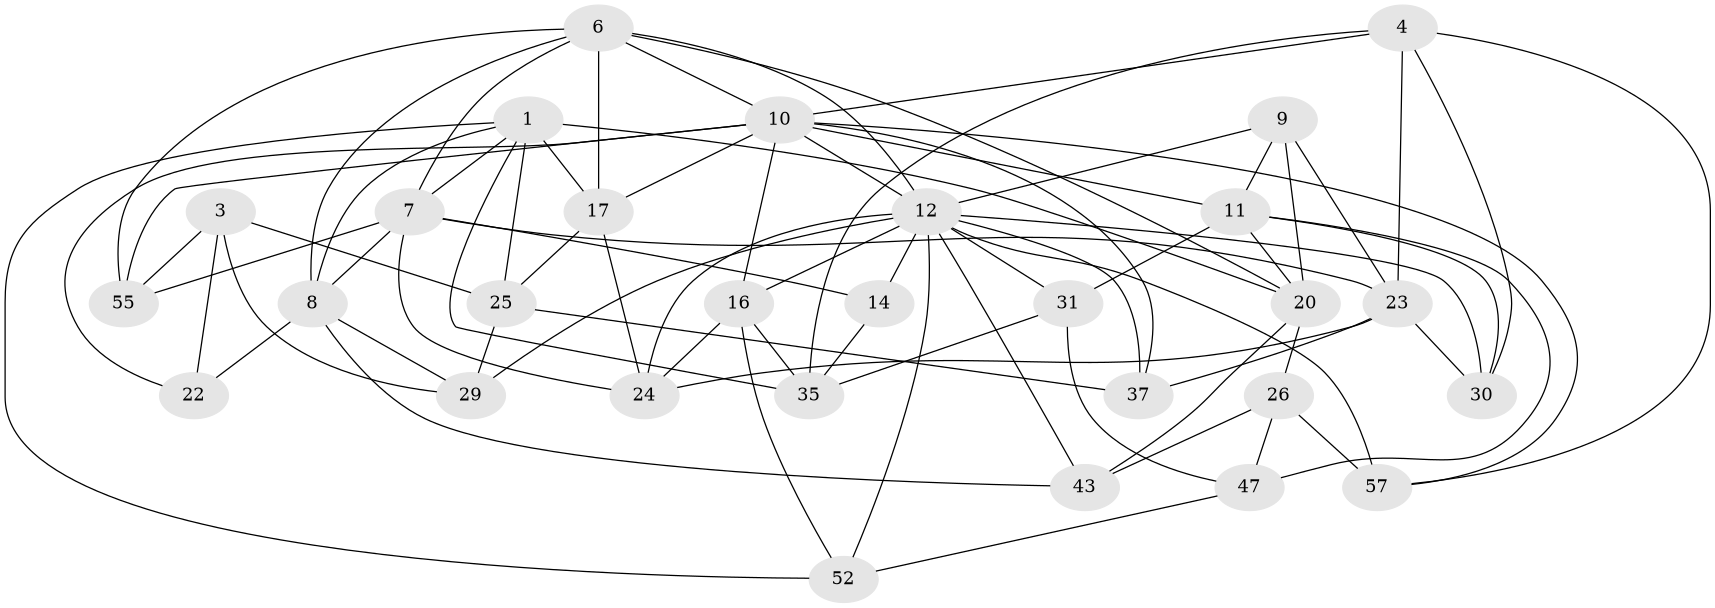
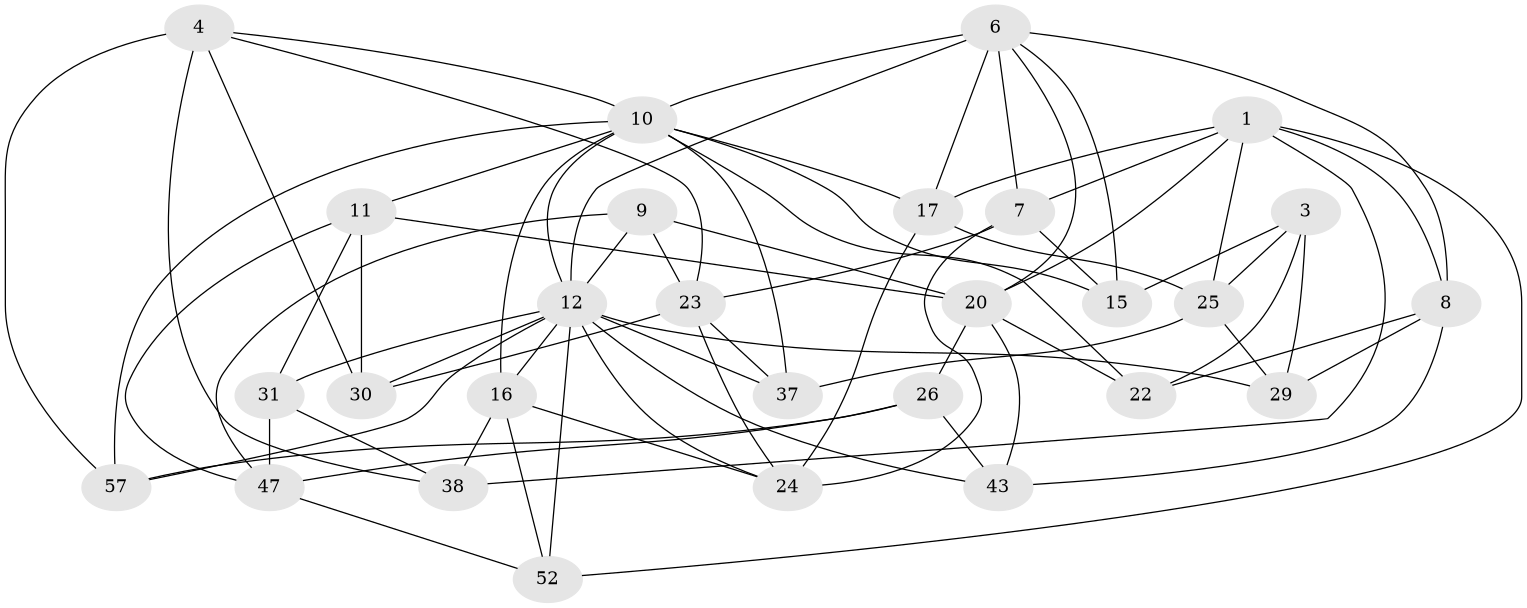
(1259, 166) -> (348, 274)
(368, 251) -> none
(124, 304) -> (1117, 304)
(879, 304) -> none
none -> (1048, 344)
(809, 396) -> (453, 488)
